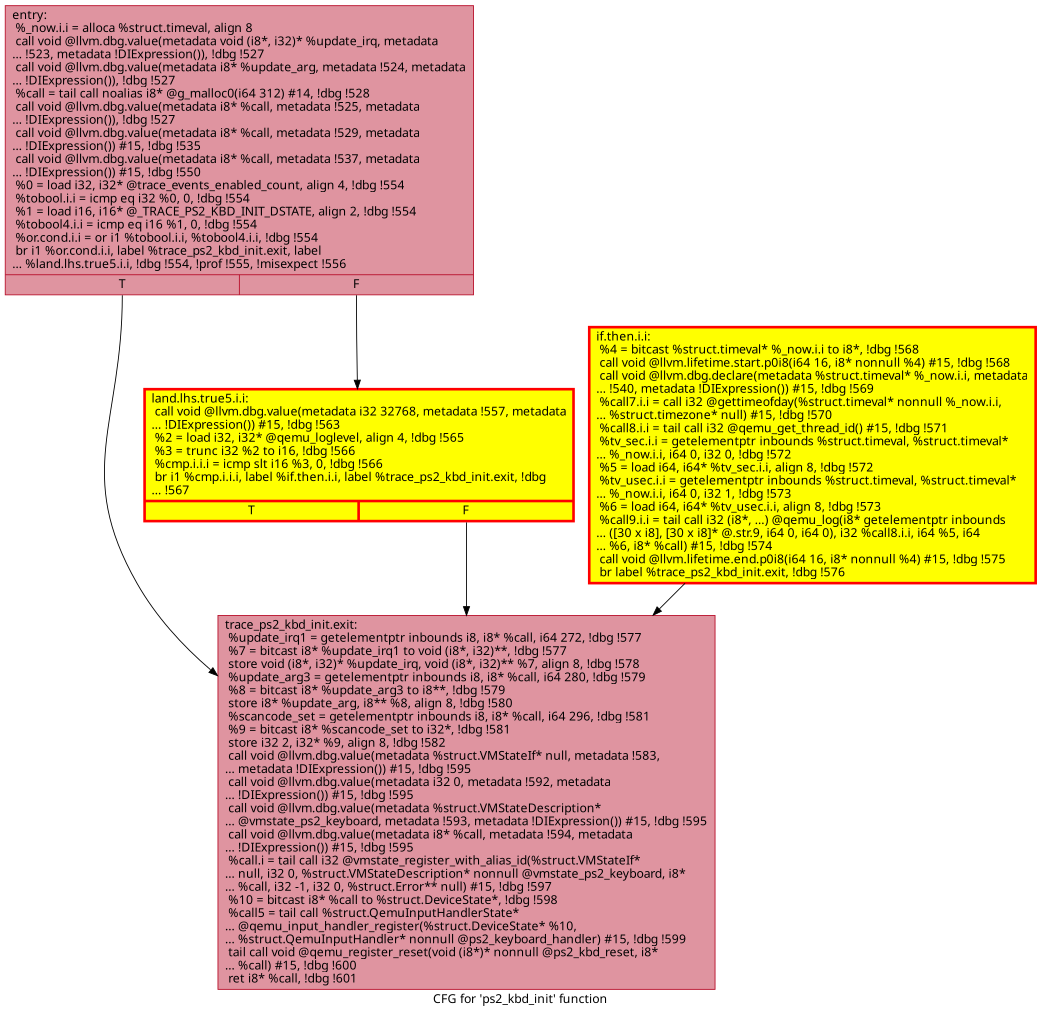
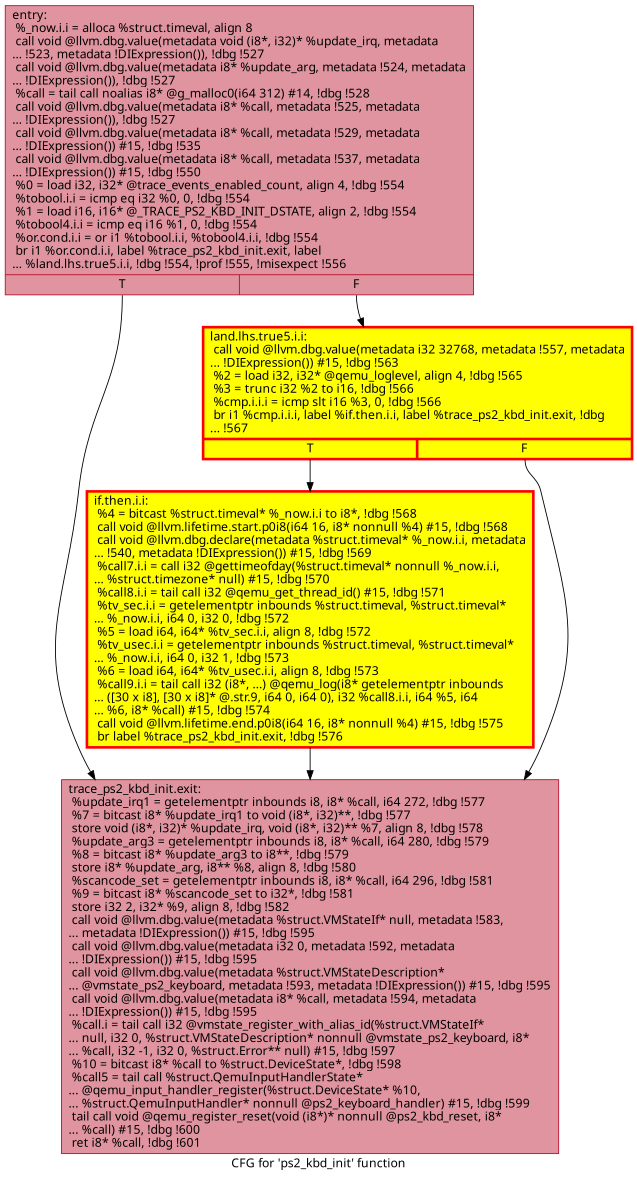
none -> (310, 471)
